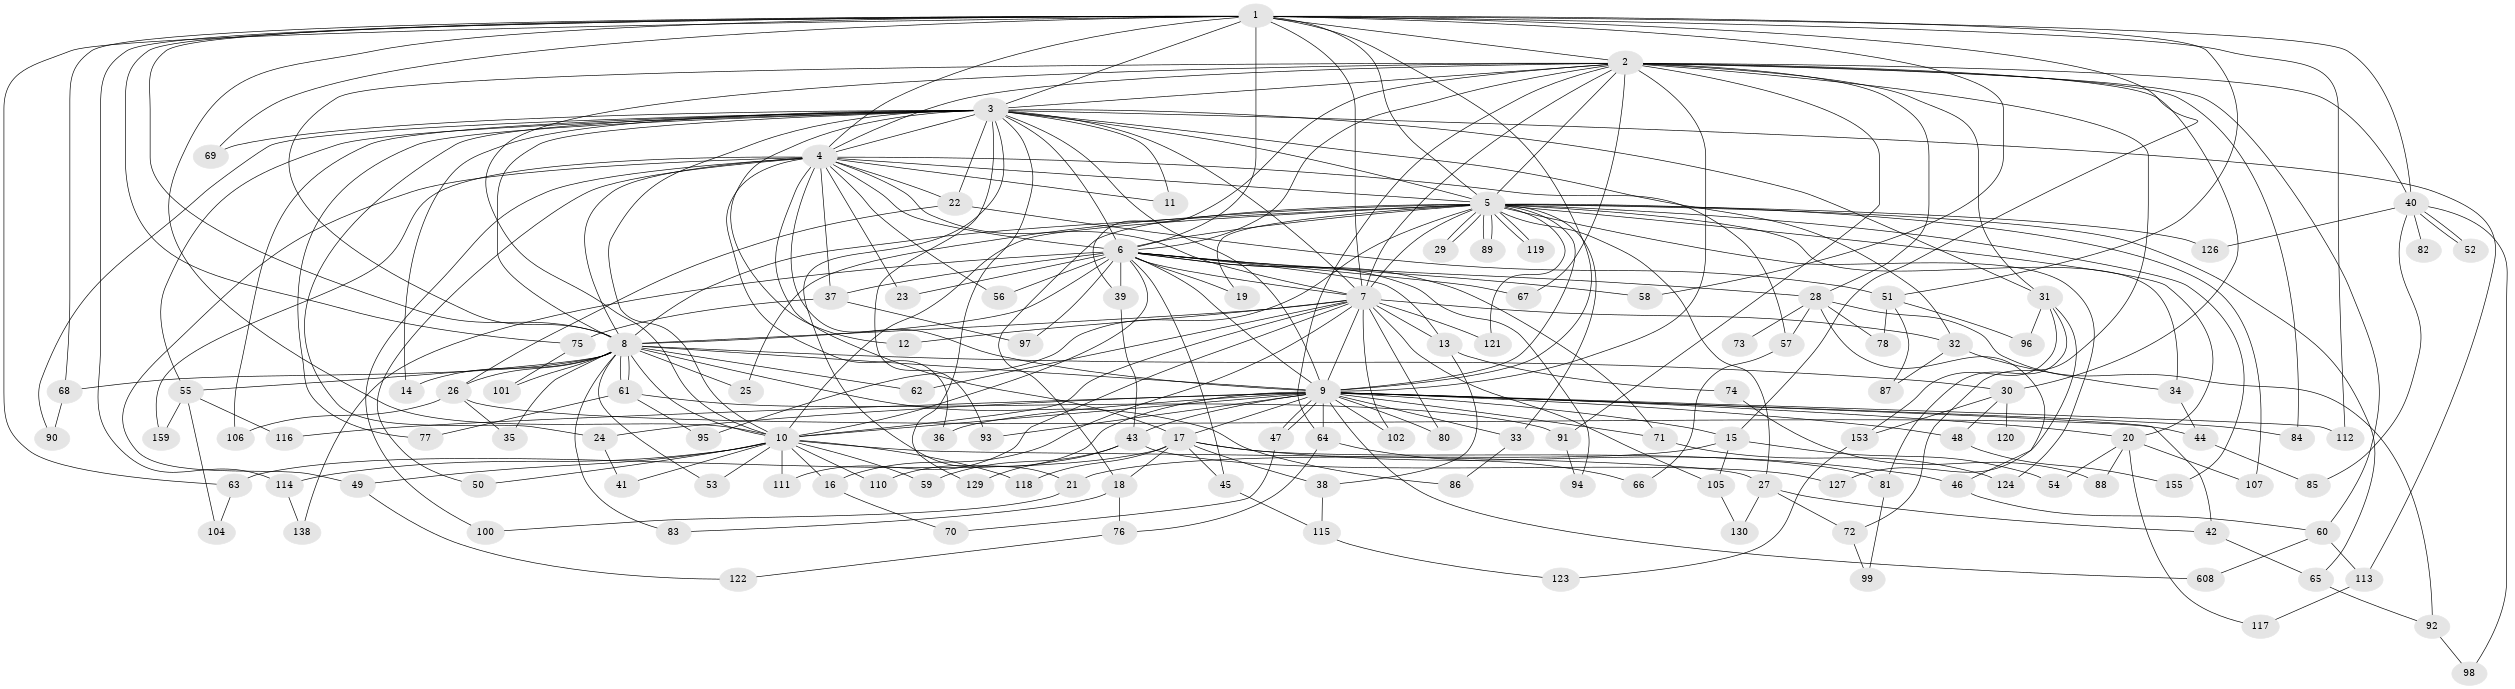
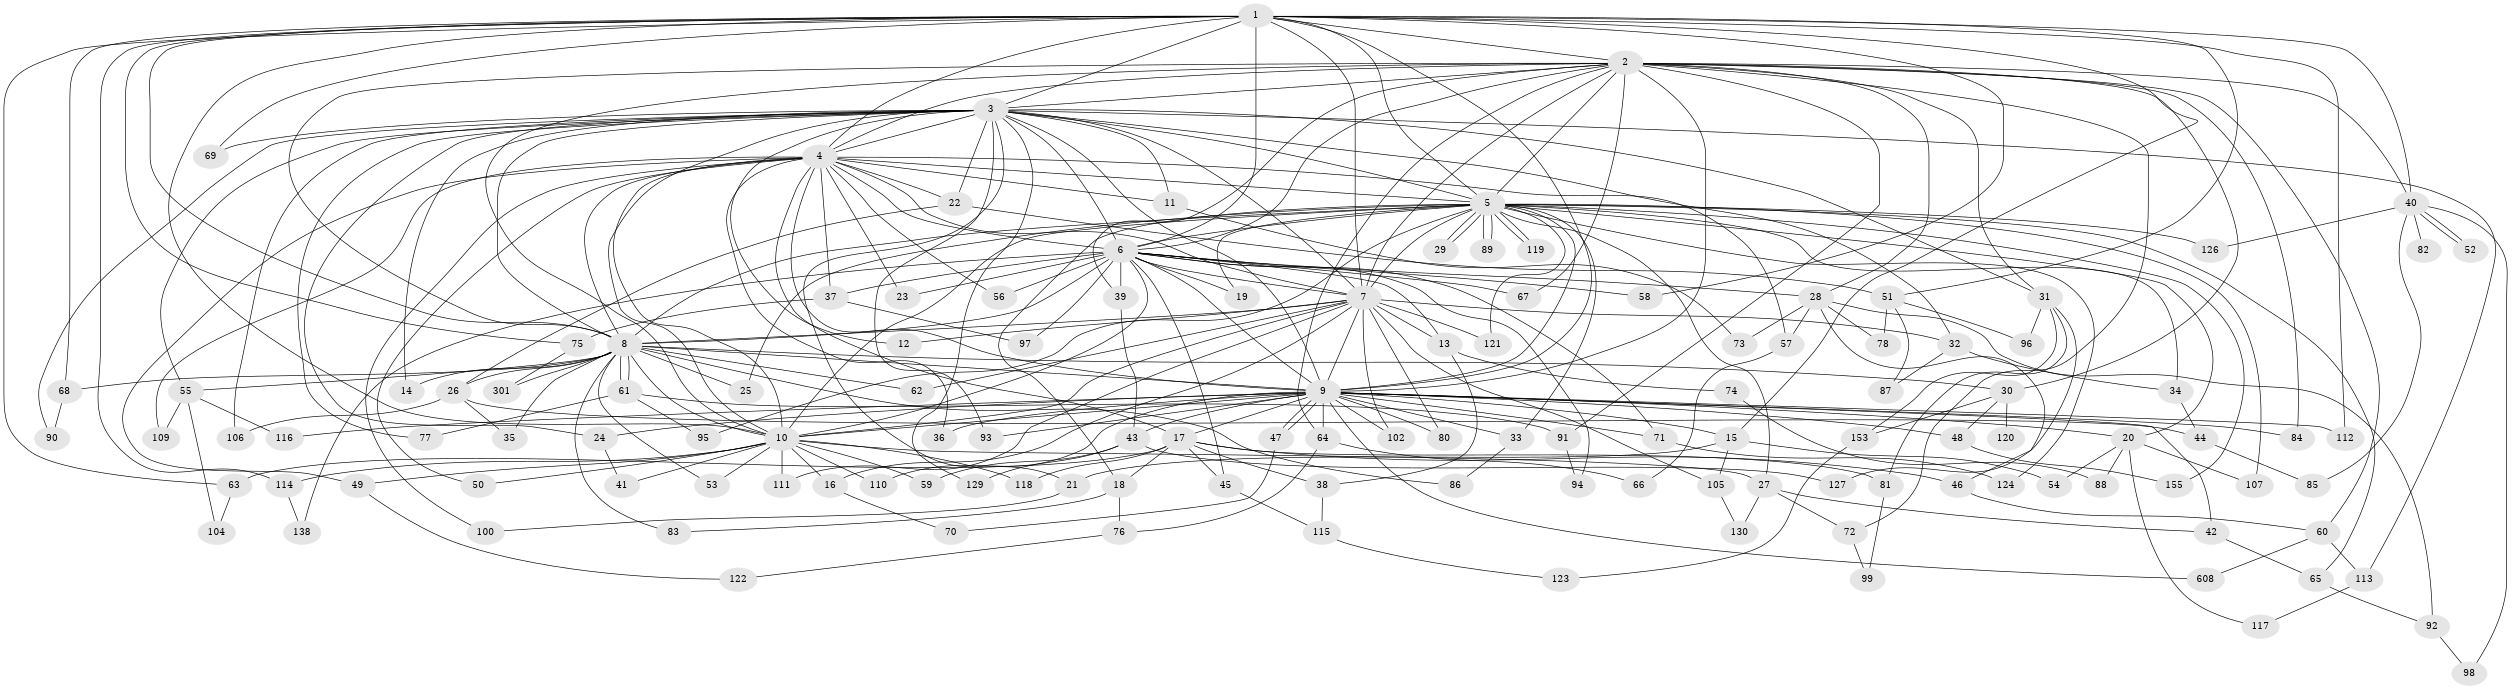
none -> (1537, 266)
none -> (616, 267)
(502, 392) -> (502, 392)
(161, 439) -> (161, 439)
